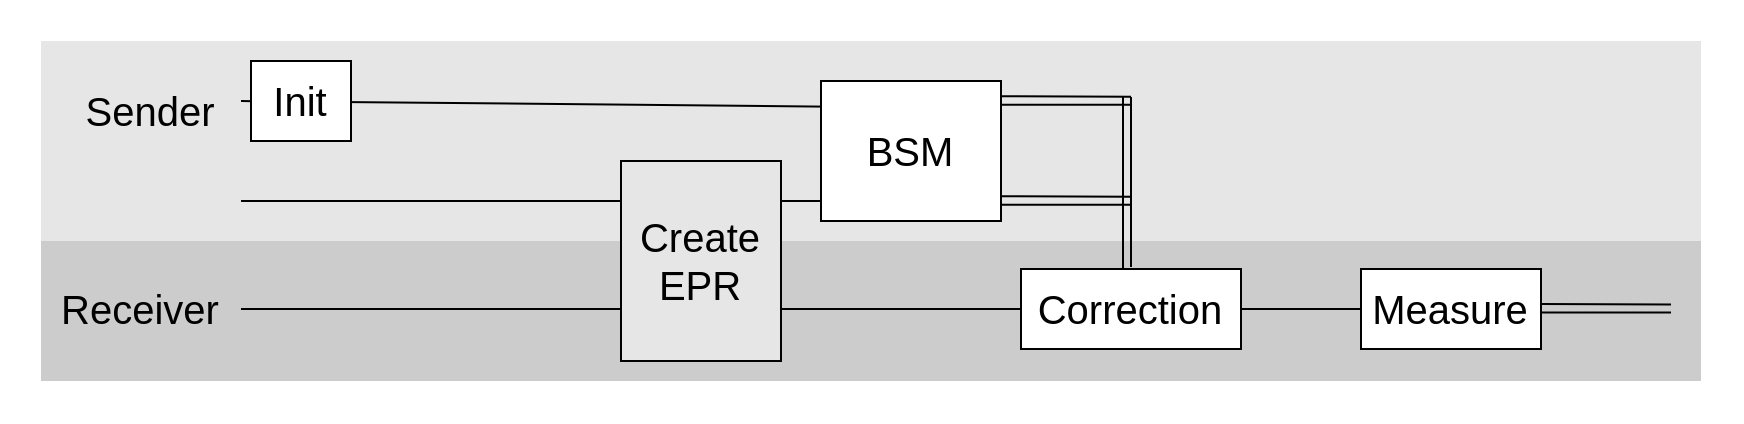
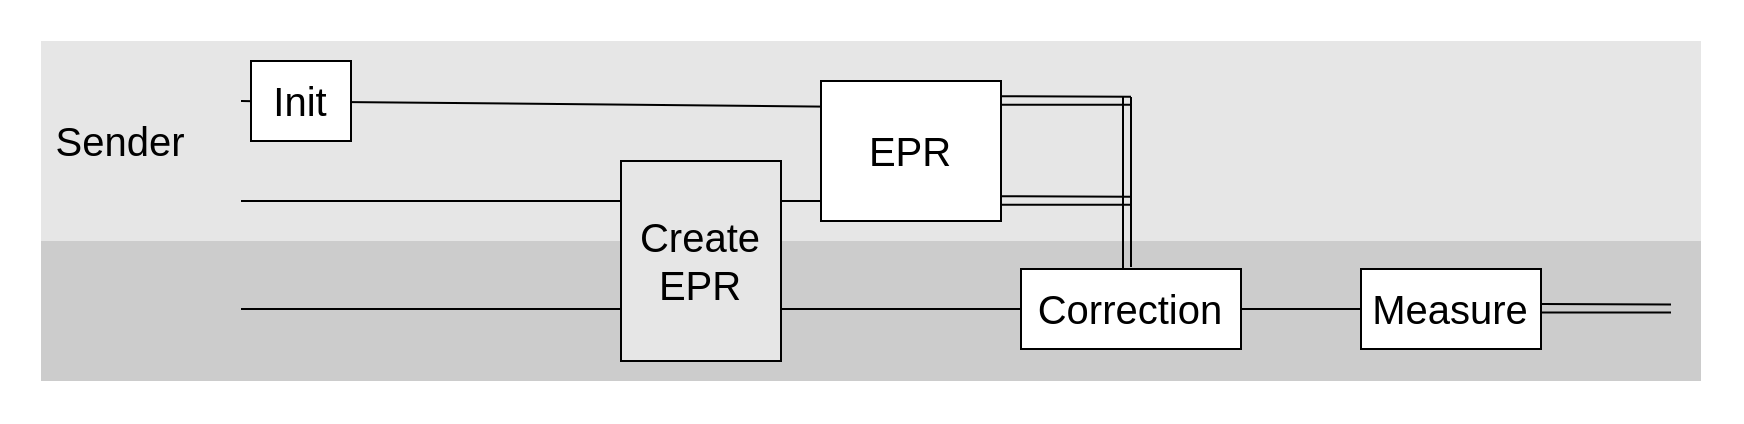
(151, 111) -> (121, 141)
(911, 151) -> (911, 151)
(141, 309) -> none
